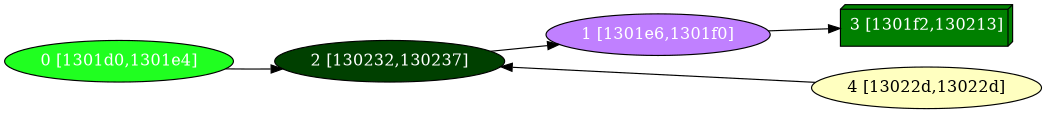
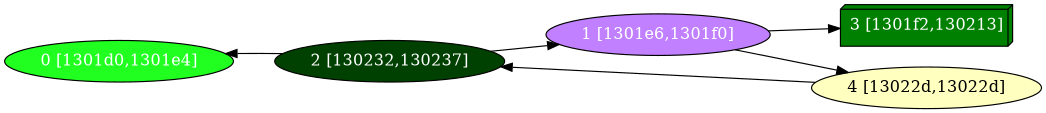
none -> (786, 60)
(248, 69) -> (260, 53)
